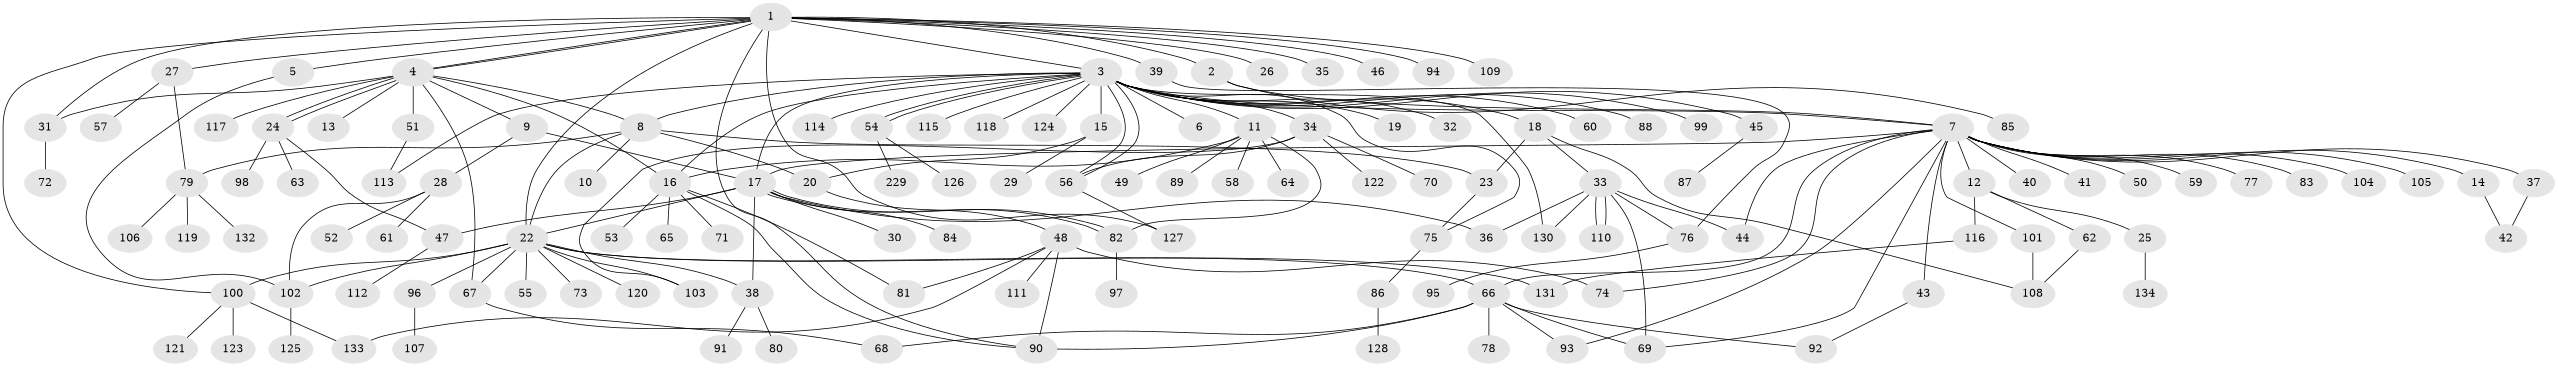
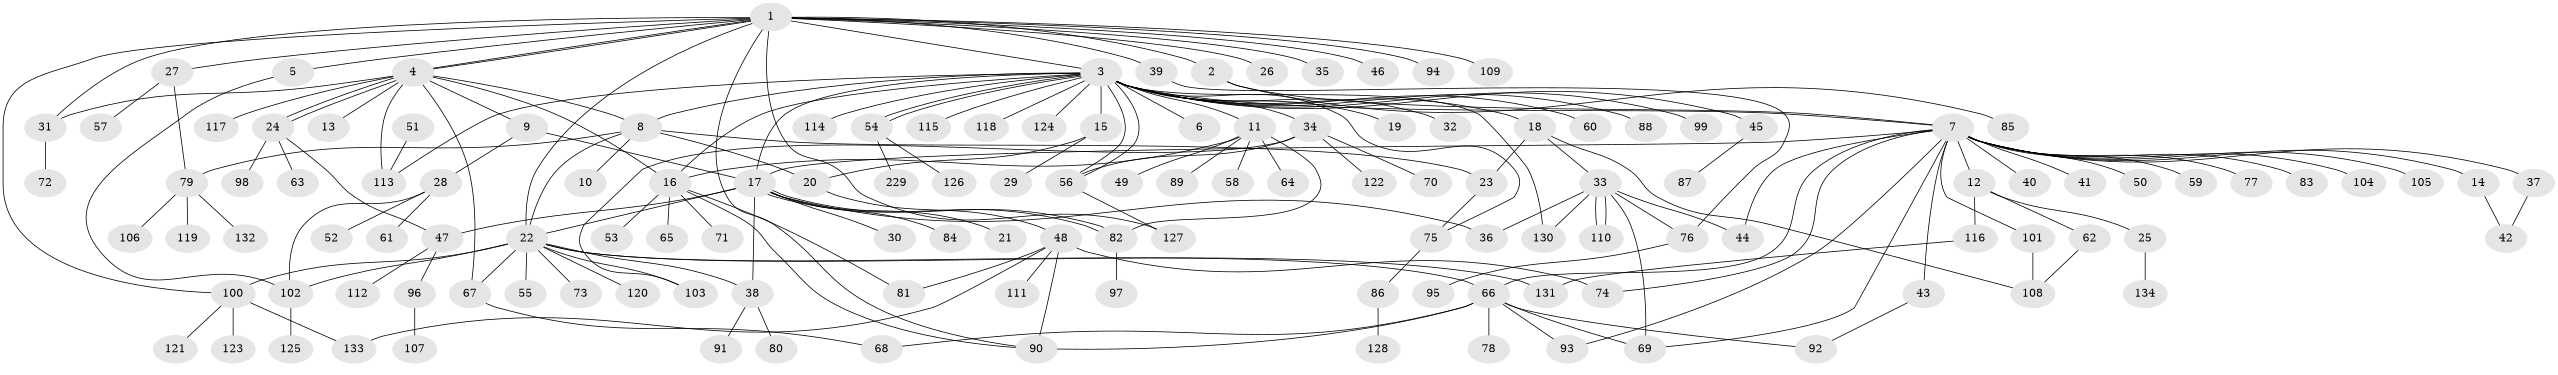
(413, 100) -> (383, 124)
none -> (1006, 239)
(467, 268) -> (429, 266)
